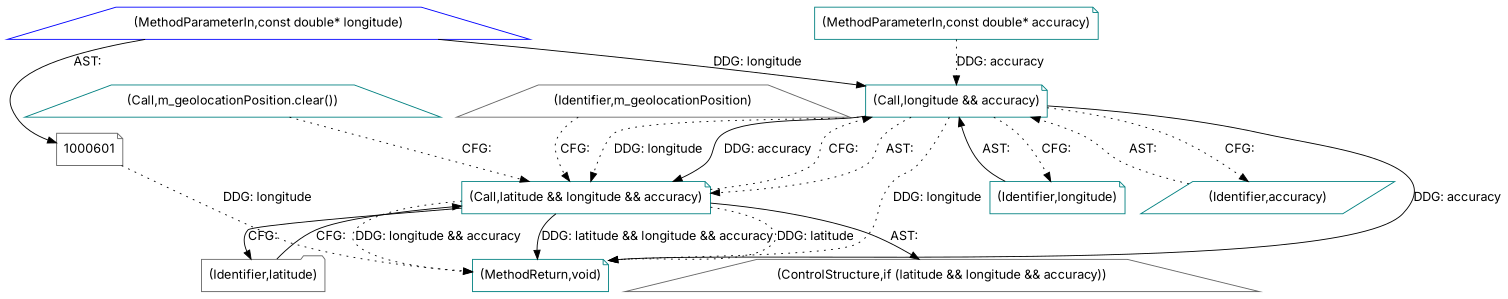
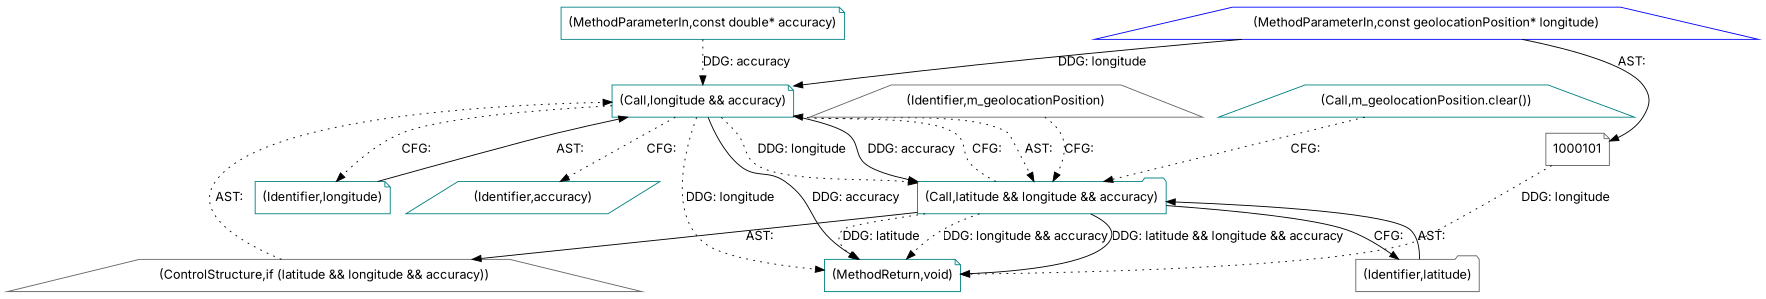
(269, 23) -> (1426, 23)
(90, 149) -> (1578, 149)
(1112, 156) -> (345, 126)
(586, 198) -> (1042, 198)
(333, 237) -> (1433, 237)
